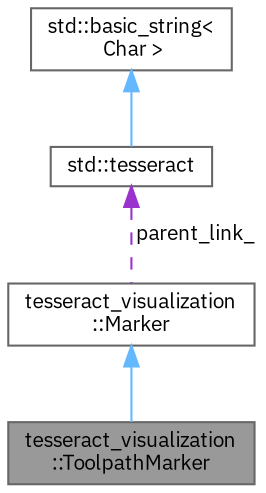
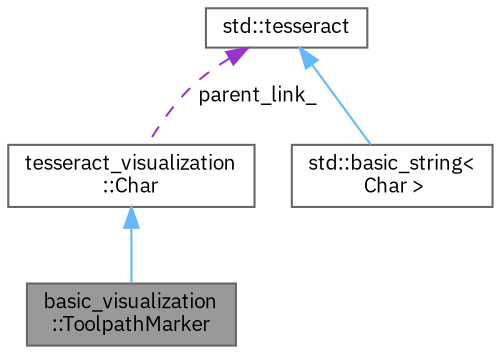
(131, 119) -> (341, 105)
(131, 315) -> (131, 176)
(131, 453) -> (131, 315)
